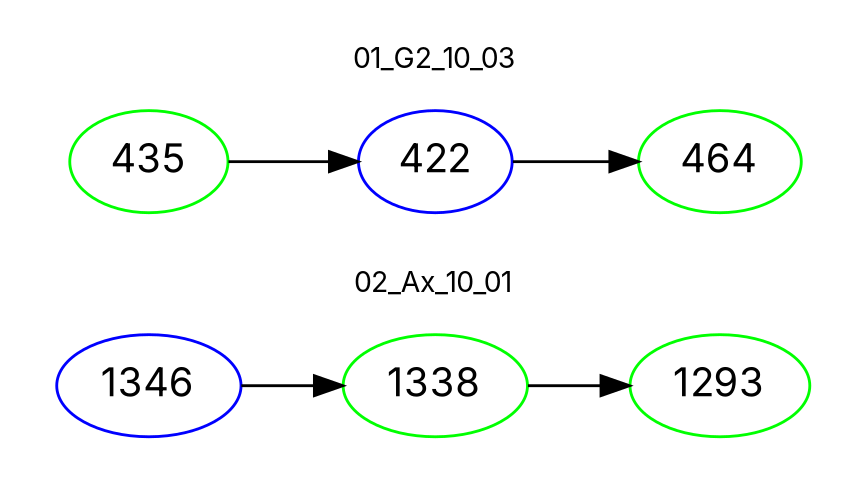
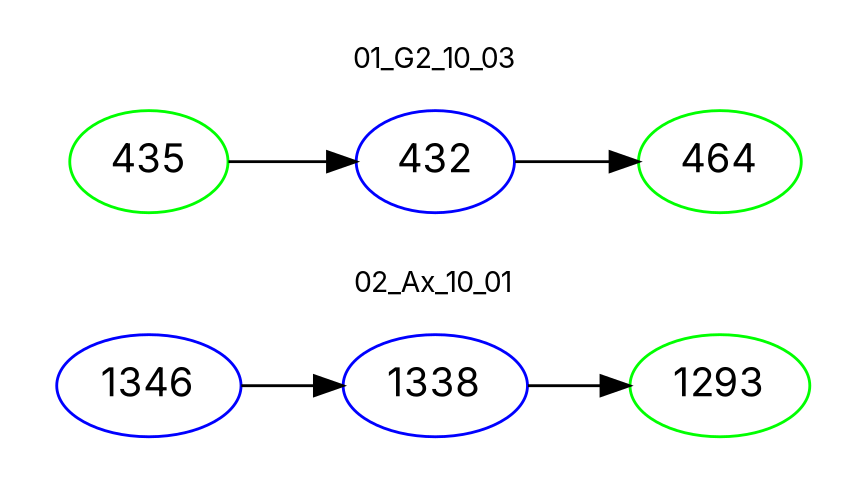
(435, 162) -> (435, 162)
(435, 386) -> (435, 386)
